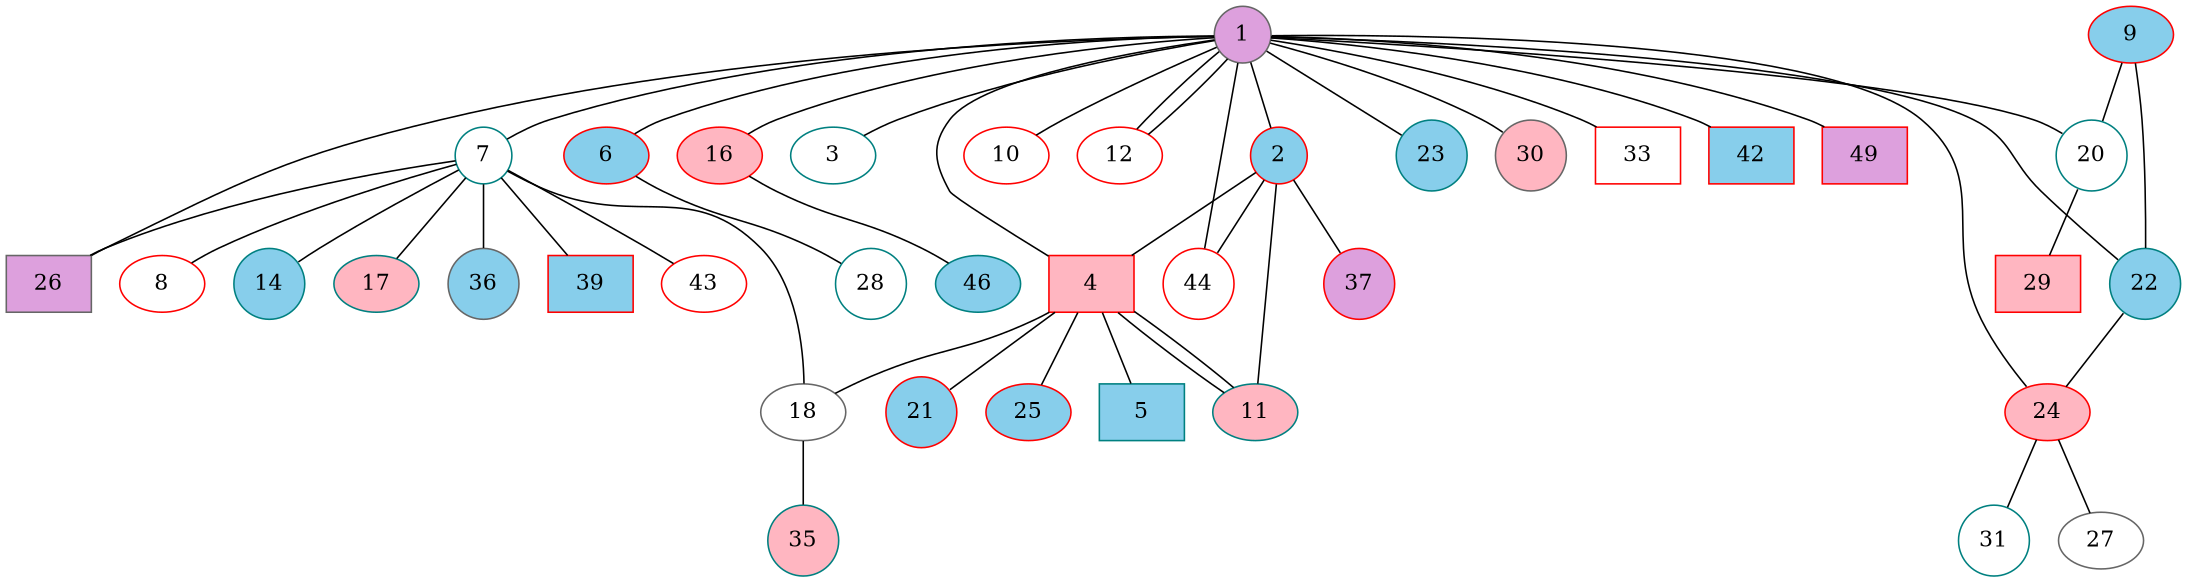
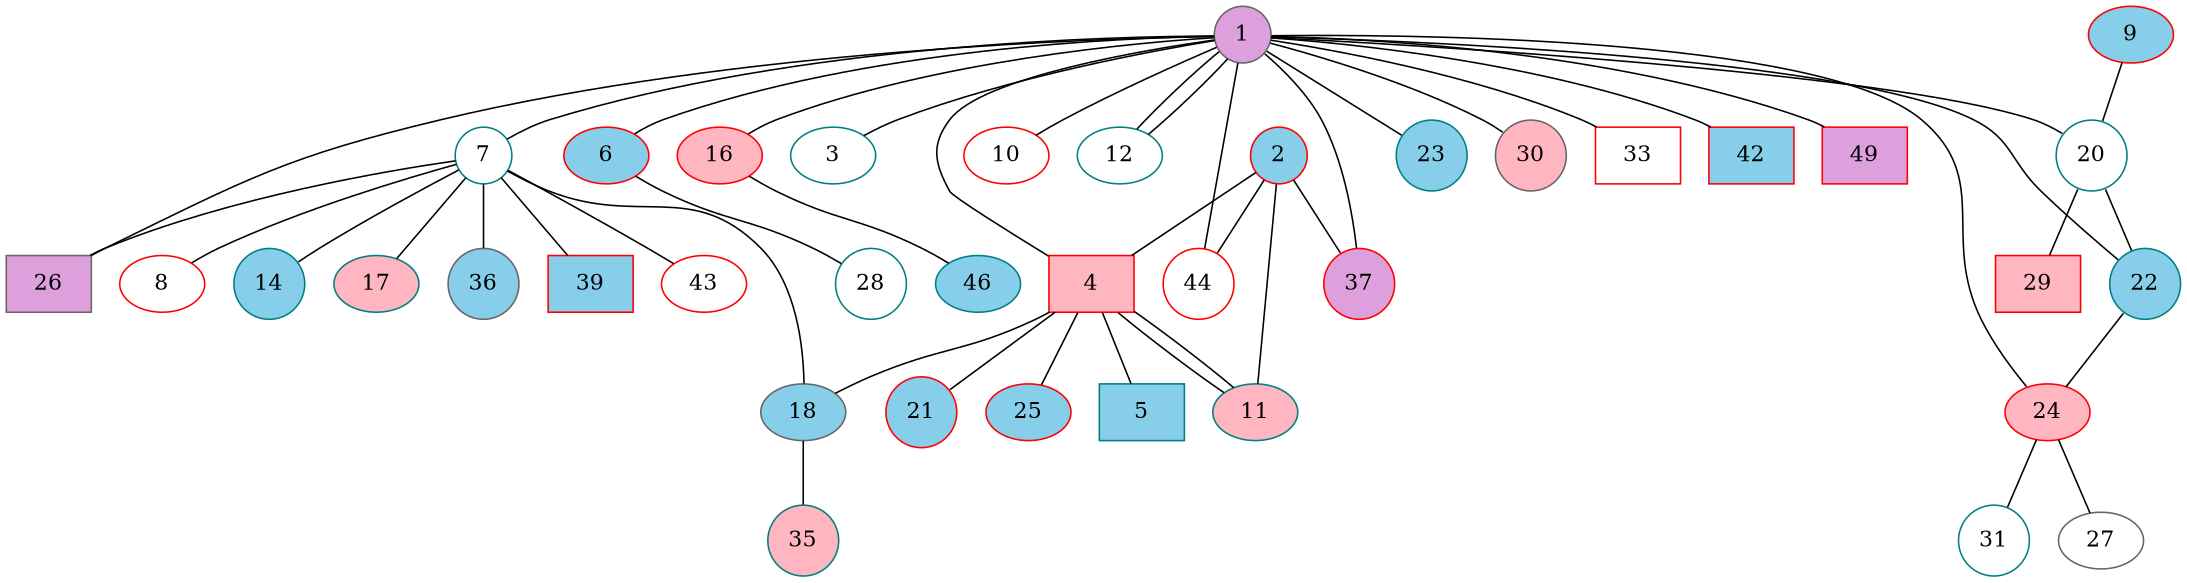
(1261, 95) -> (1331, 141)
(2144, 155) -> (2119, 220)
(1120, 156) -> (1120, 156)
(803, 412) -> (803, 412)
